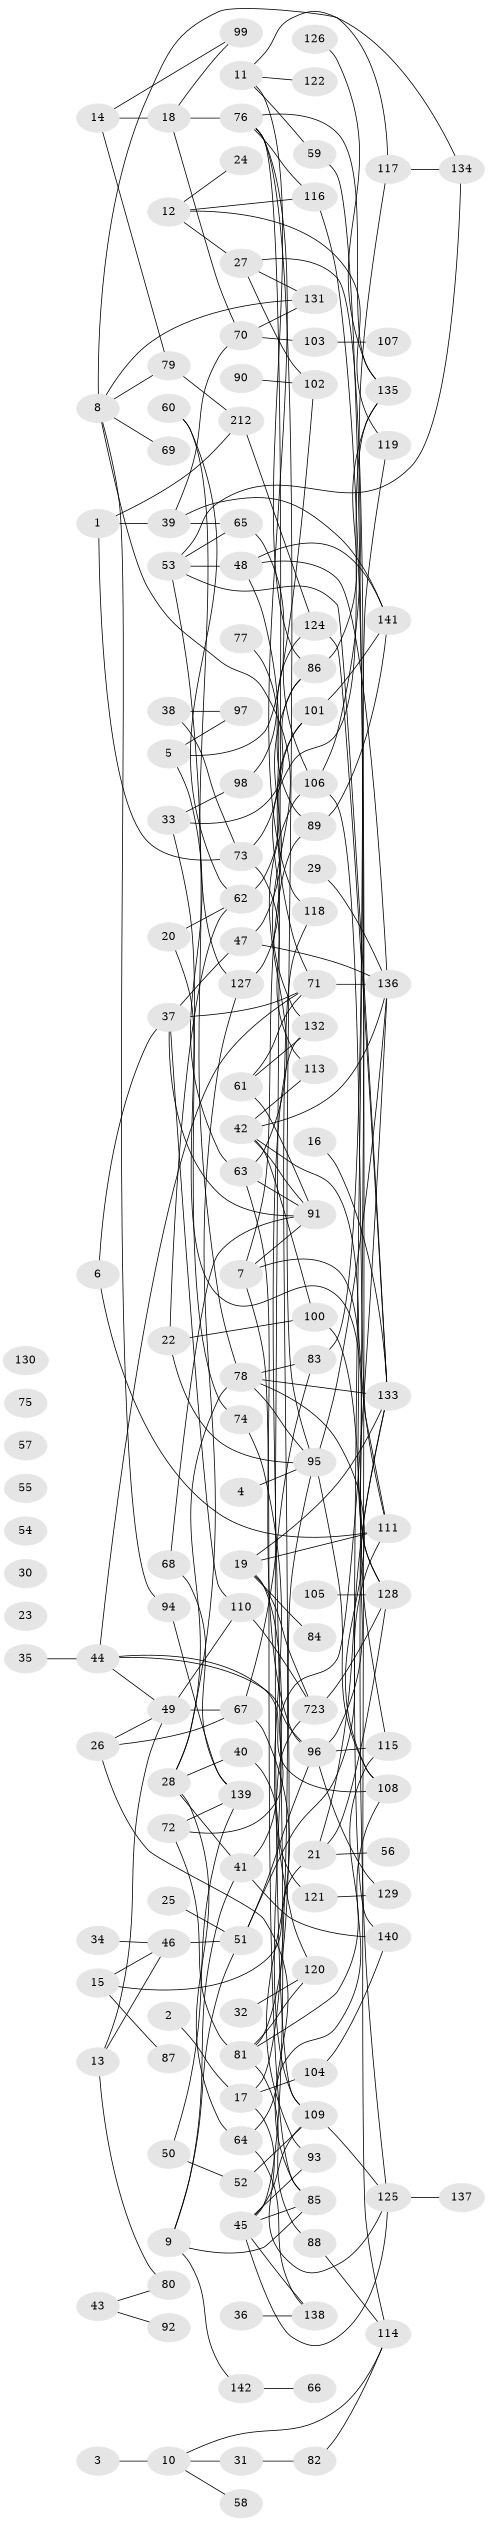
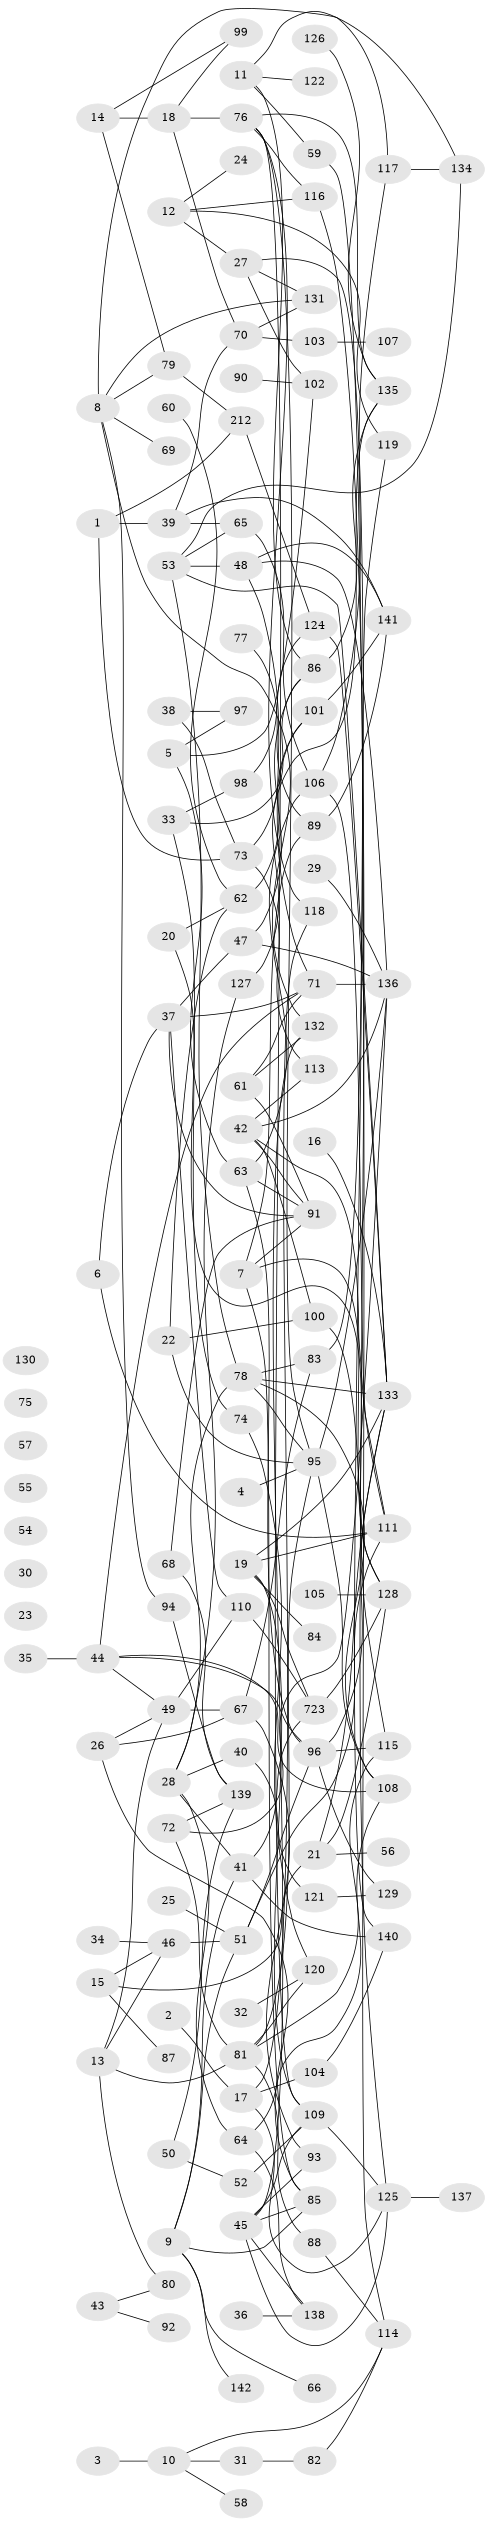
(204, 696) -> none
none -> (171, 2083)
(279, 2389) -> (218, 2336)
